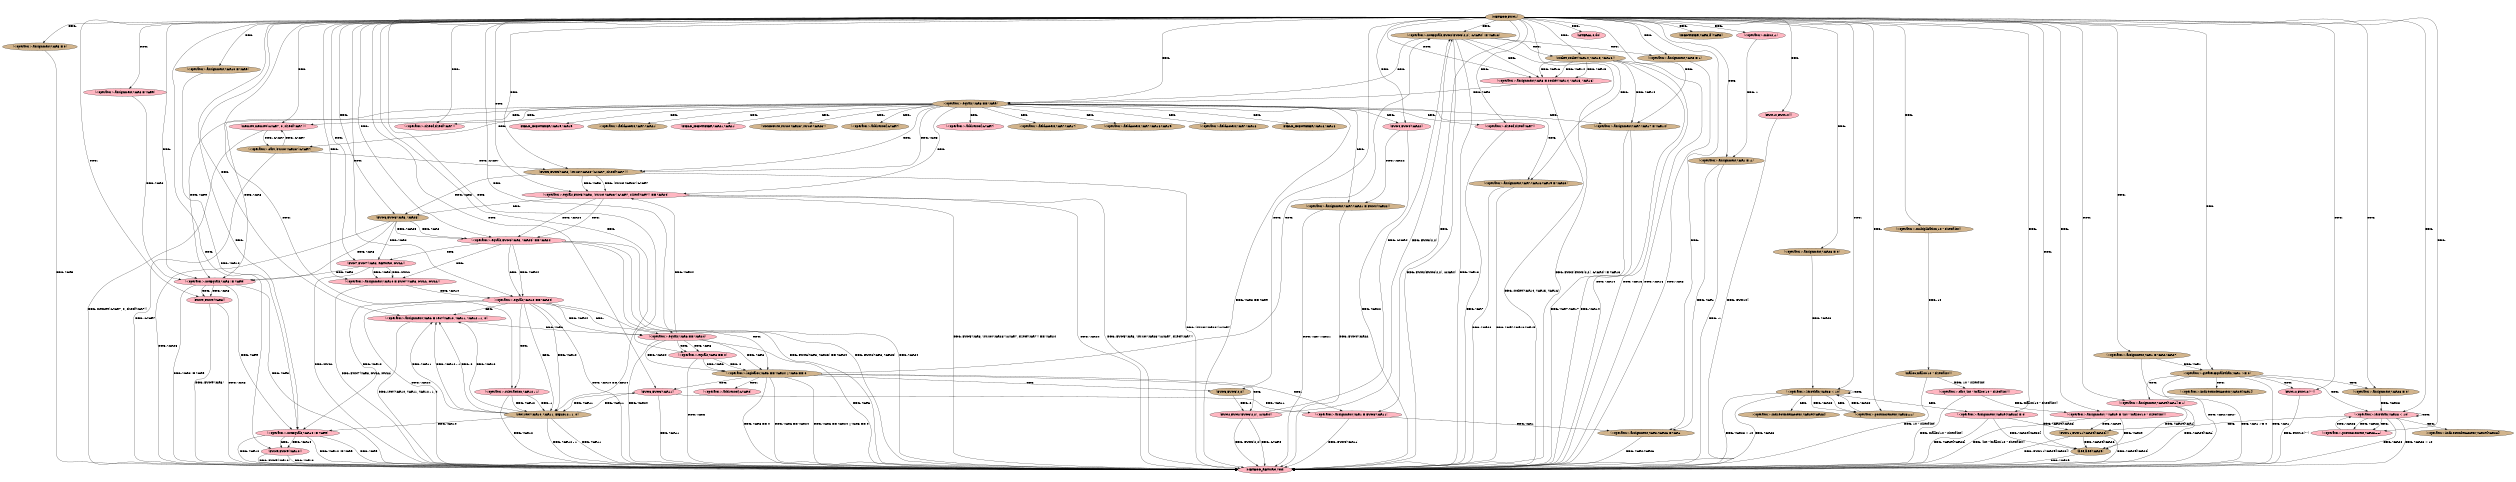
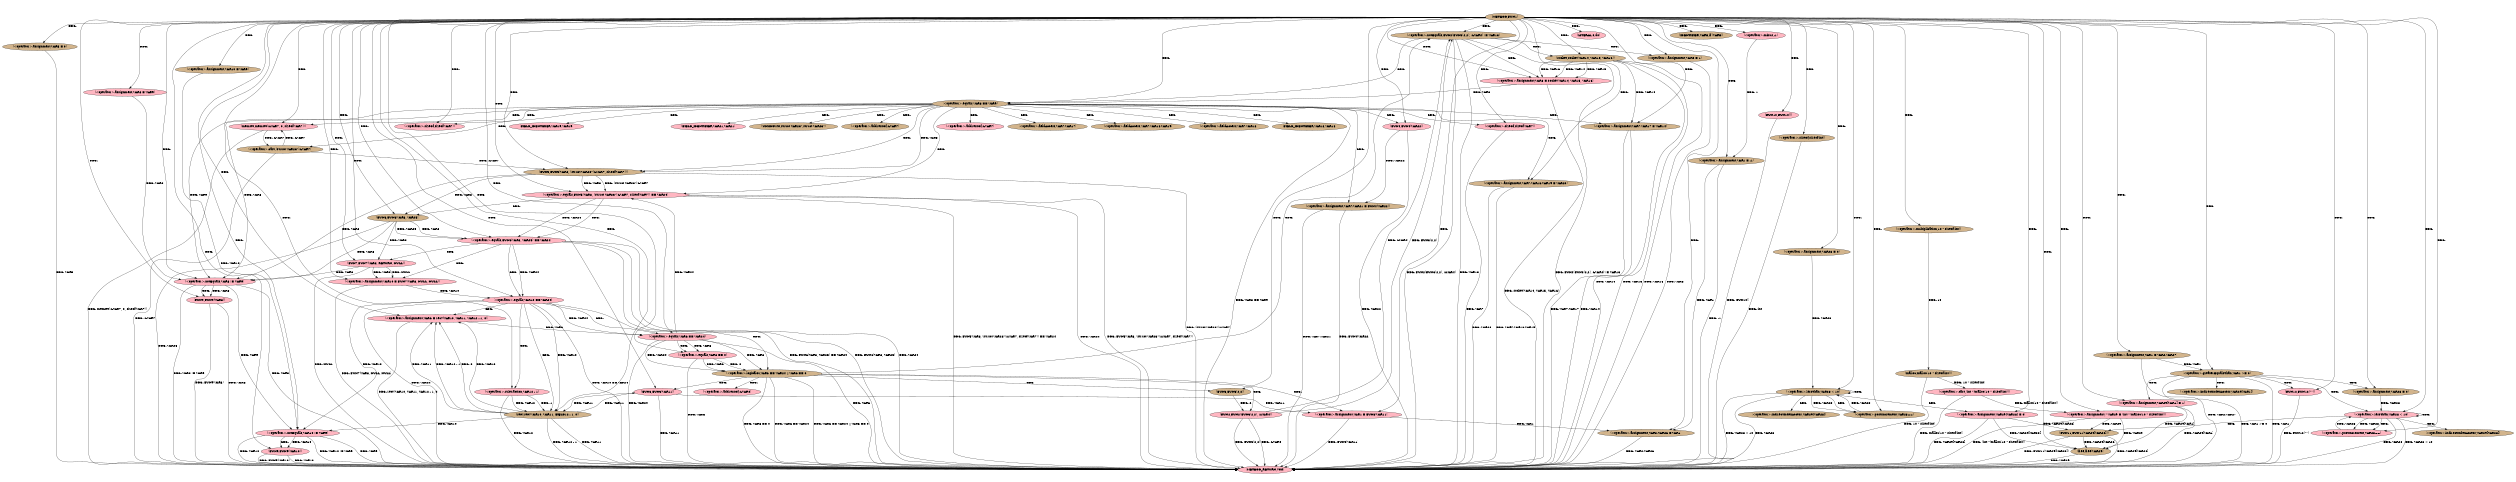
(627, 127) -> none
none -> (1802, 138)
none -> (379, 208)
